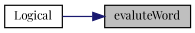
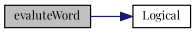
(78, 16) -> (106, 16)
